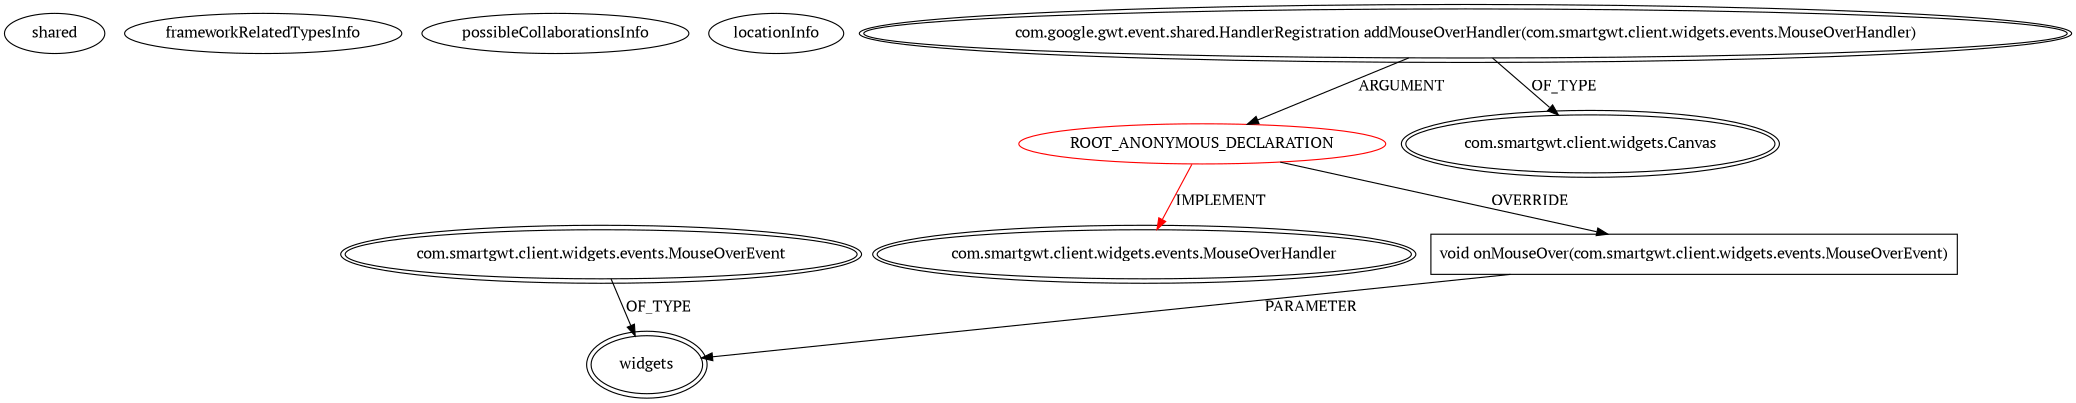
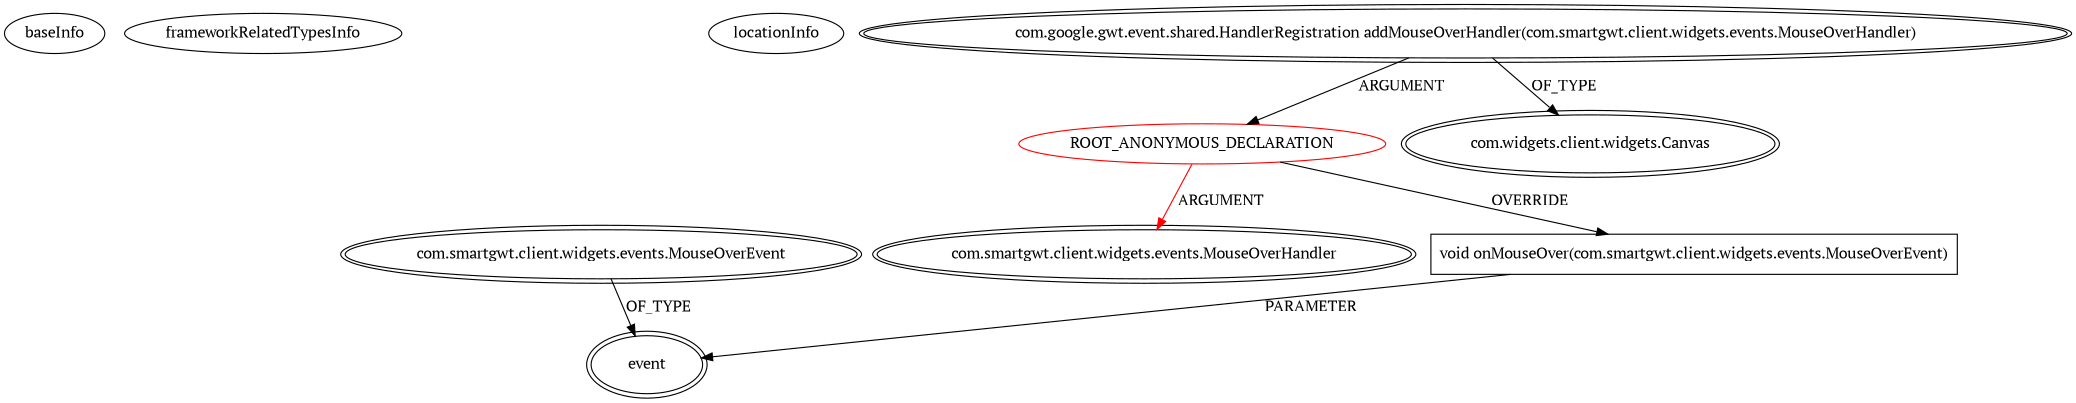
(55, 33) -> (55, 33)
(555, 33) -> none
(1590, 144) -> (1590, 144)
(1221, 201) -> (1221, 201)
(647, 365) -> (647, 365)
